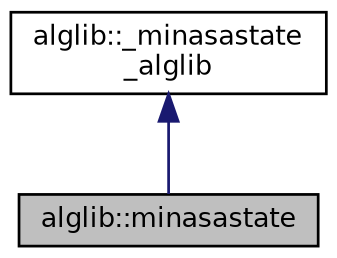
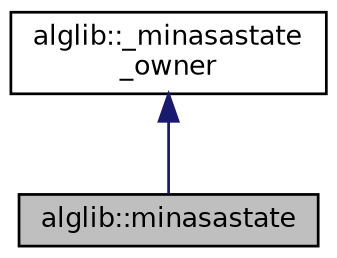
(169, 53) -> (169, 53)
